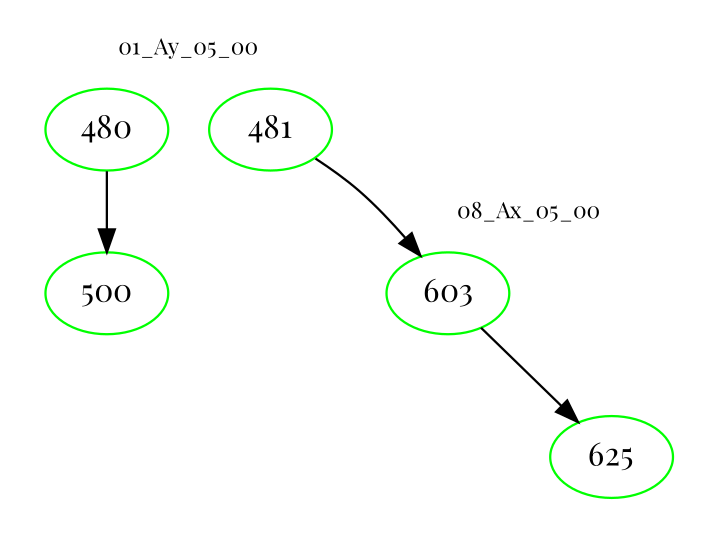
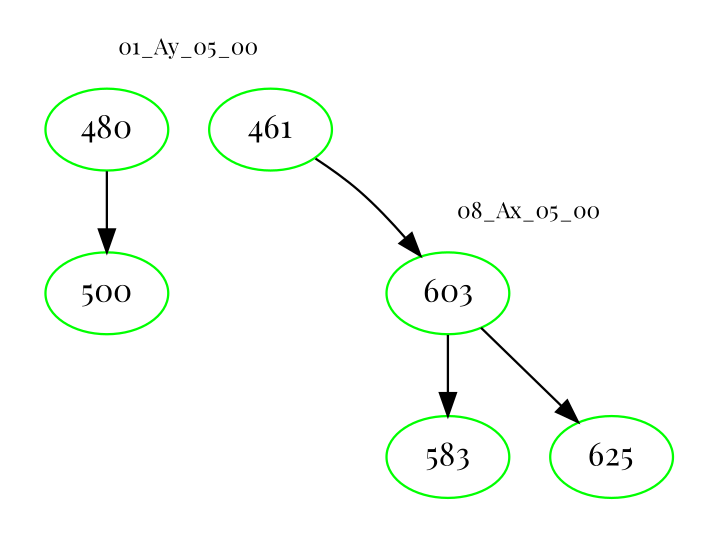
(271, 130) -> (271, 130)
none -> (448, 457)
